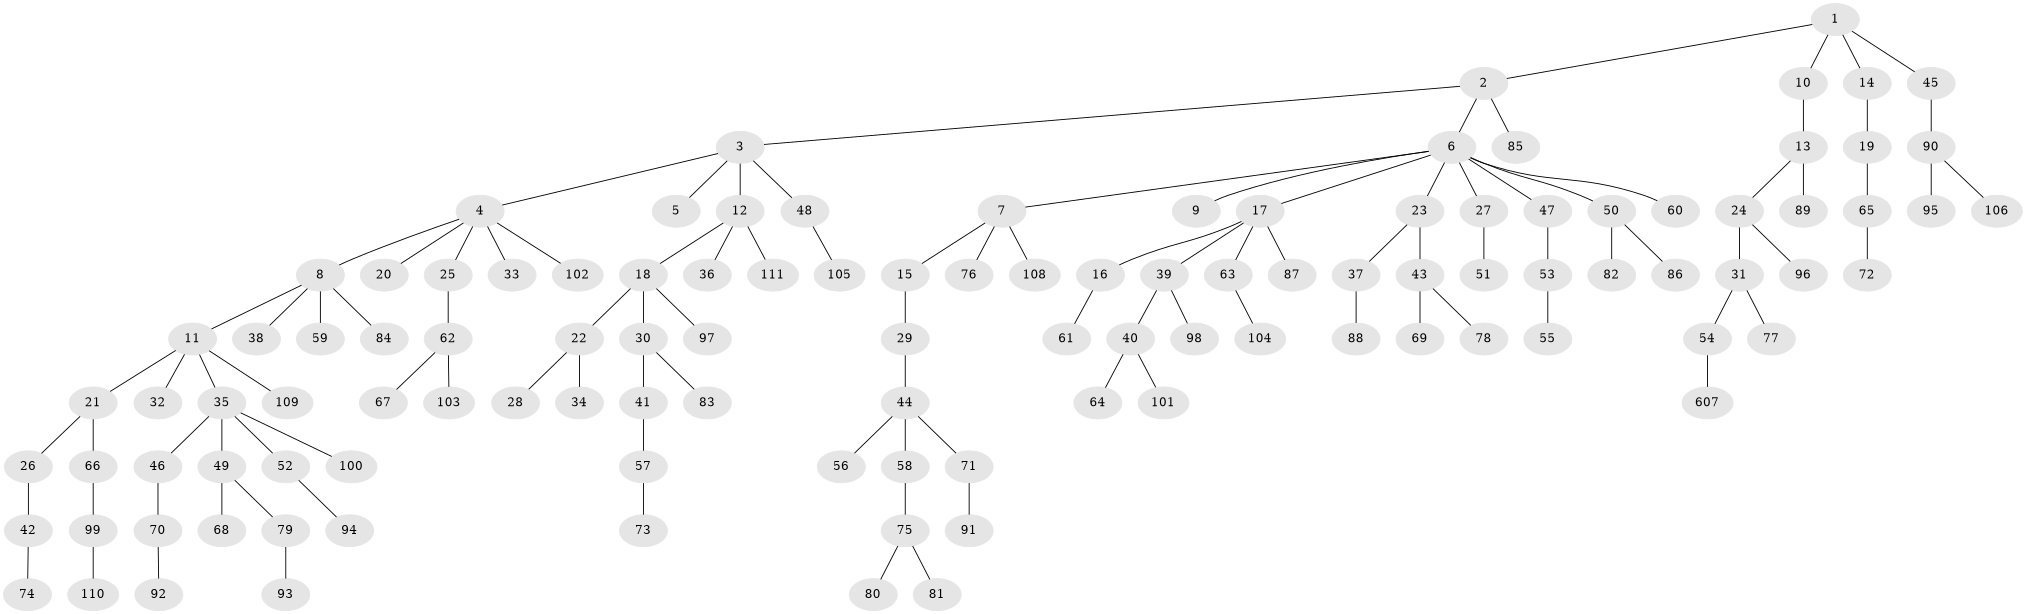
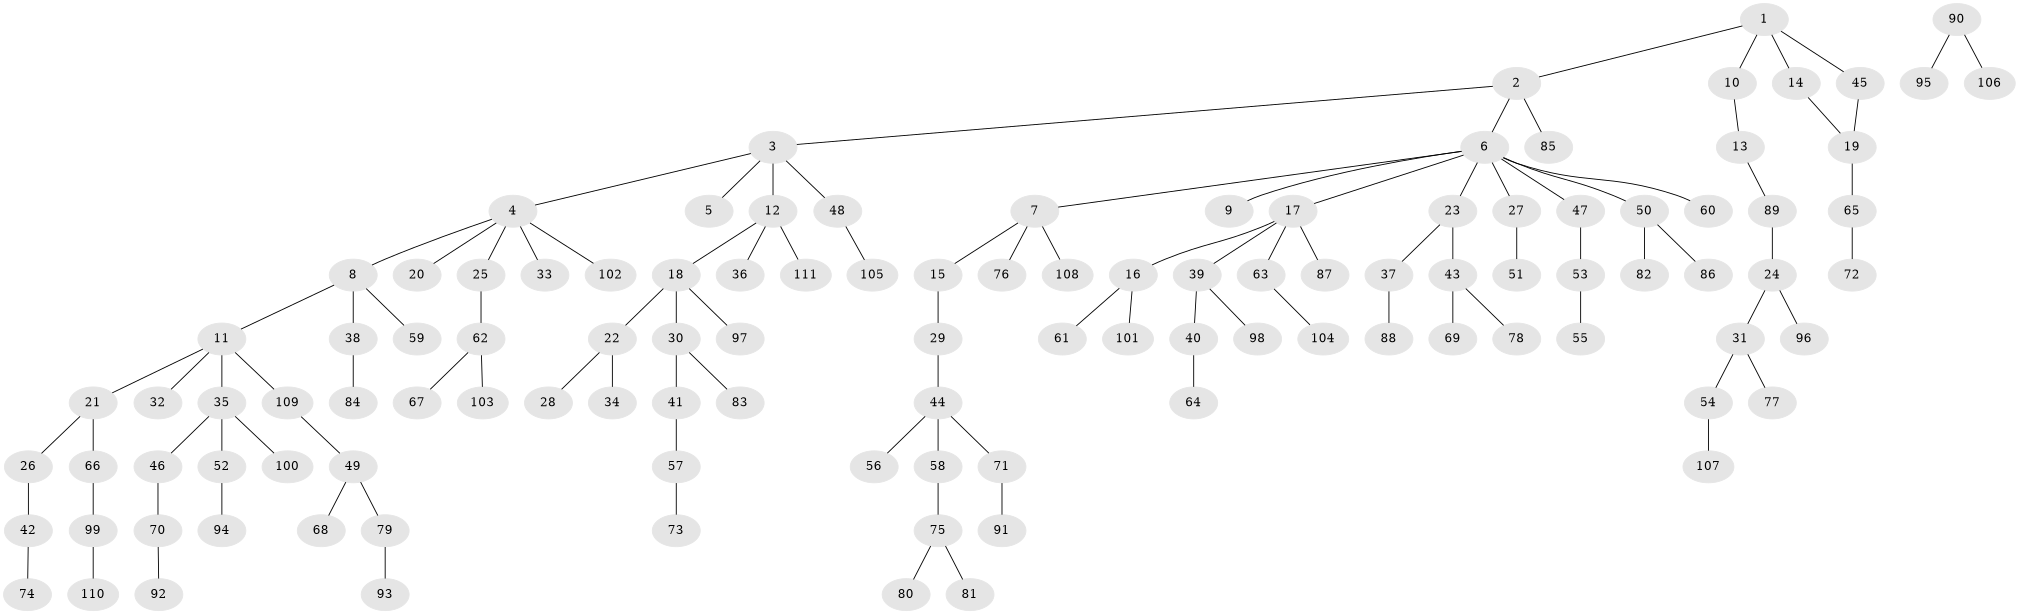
(1931, 115) -> (1856, 115)
(1772, 179) -> (1772, 243)
(352, 307) -> (353, 371)
(1147, 371) -> (1131, 307)
(1708, 403) -> (1708, 467)
(222, 435) -> (321, 435)
